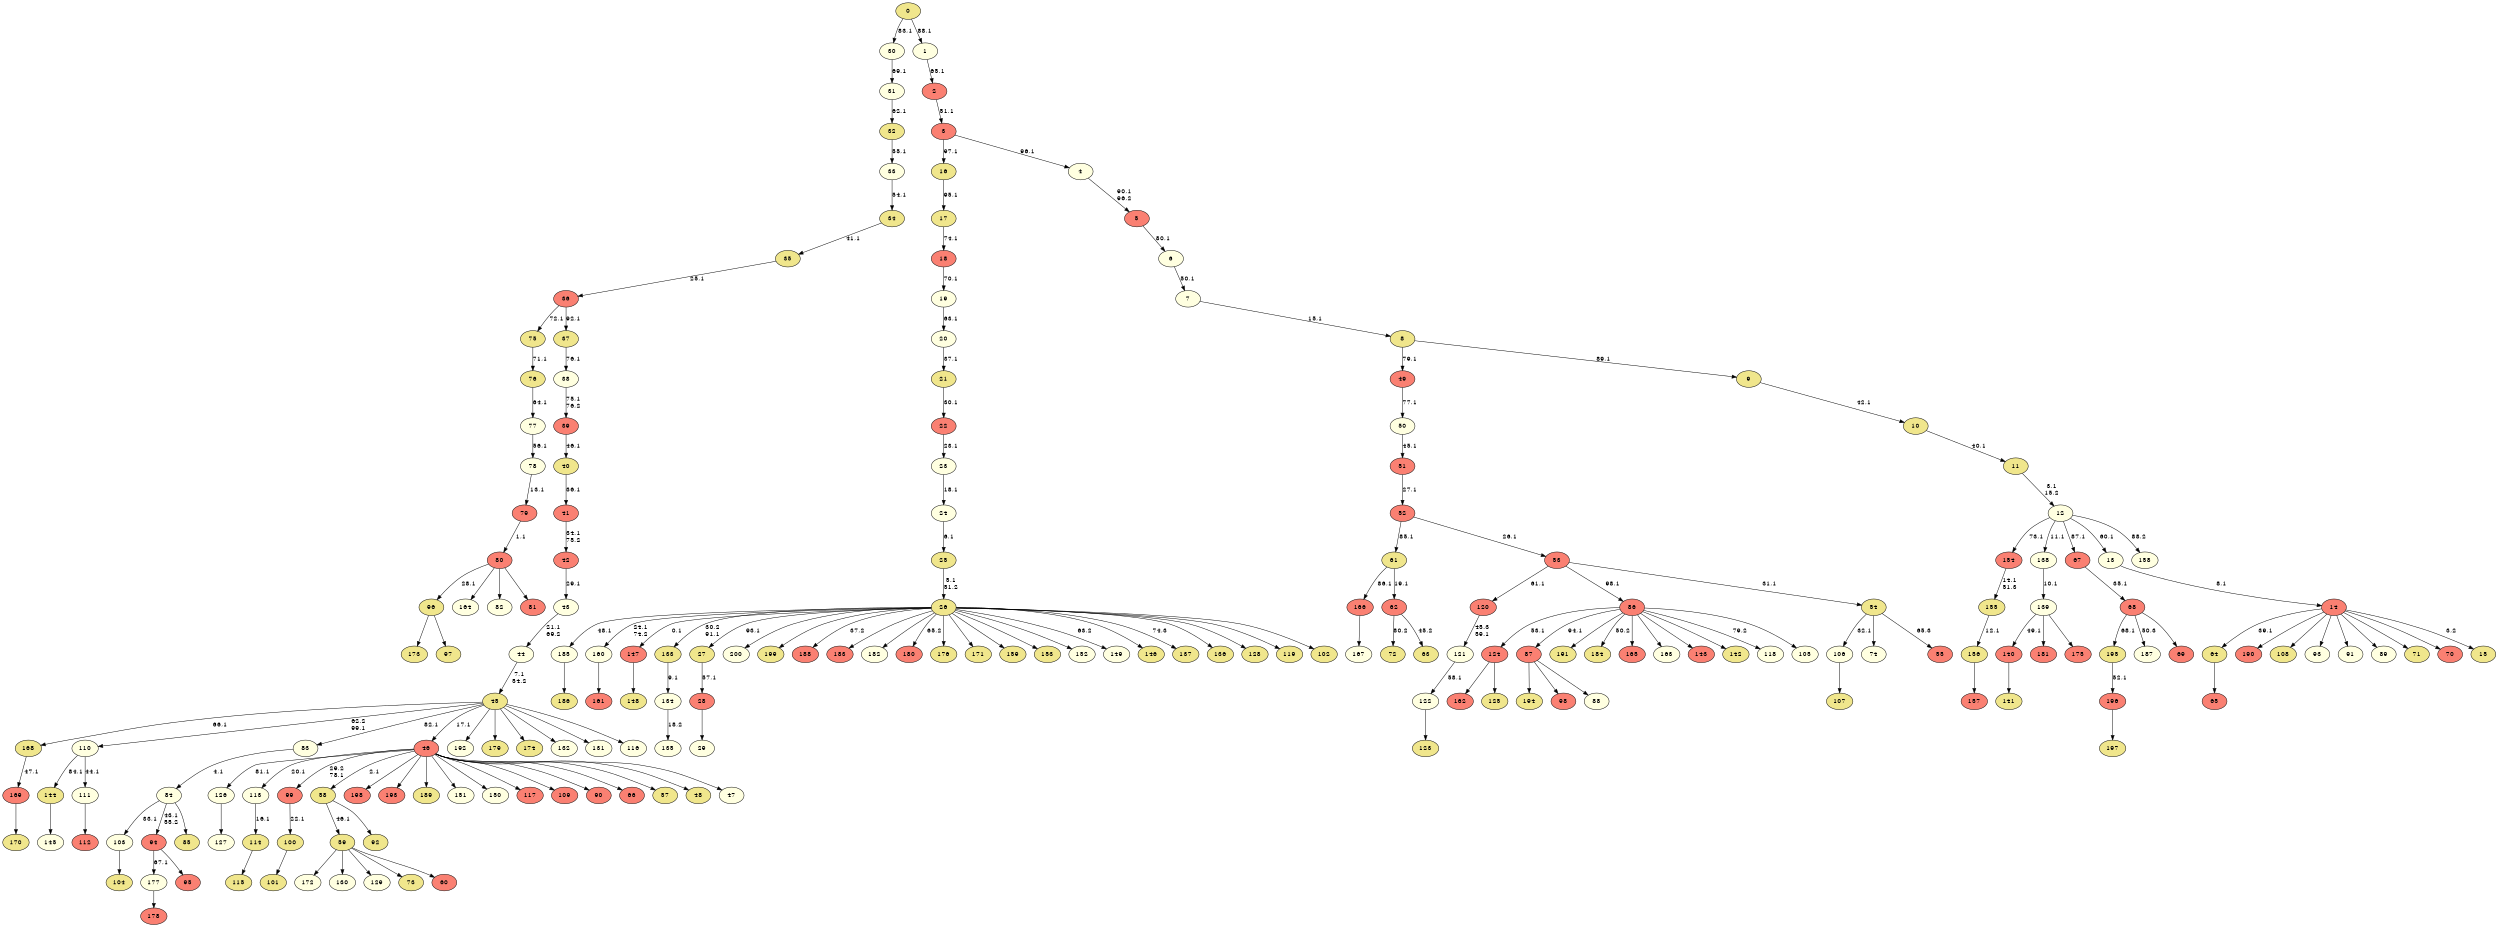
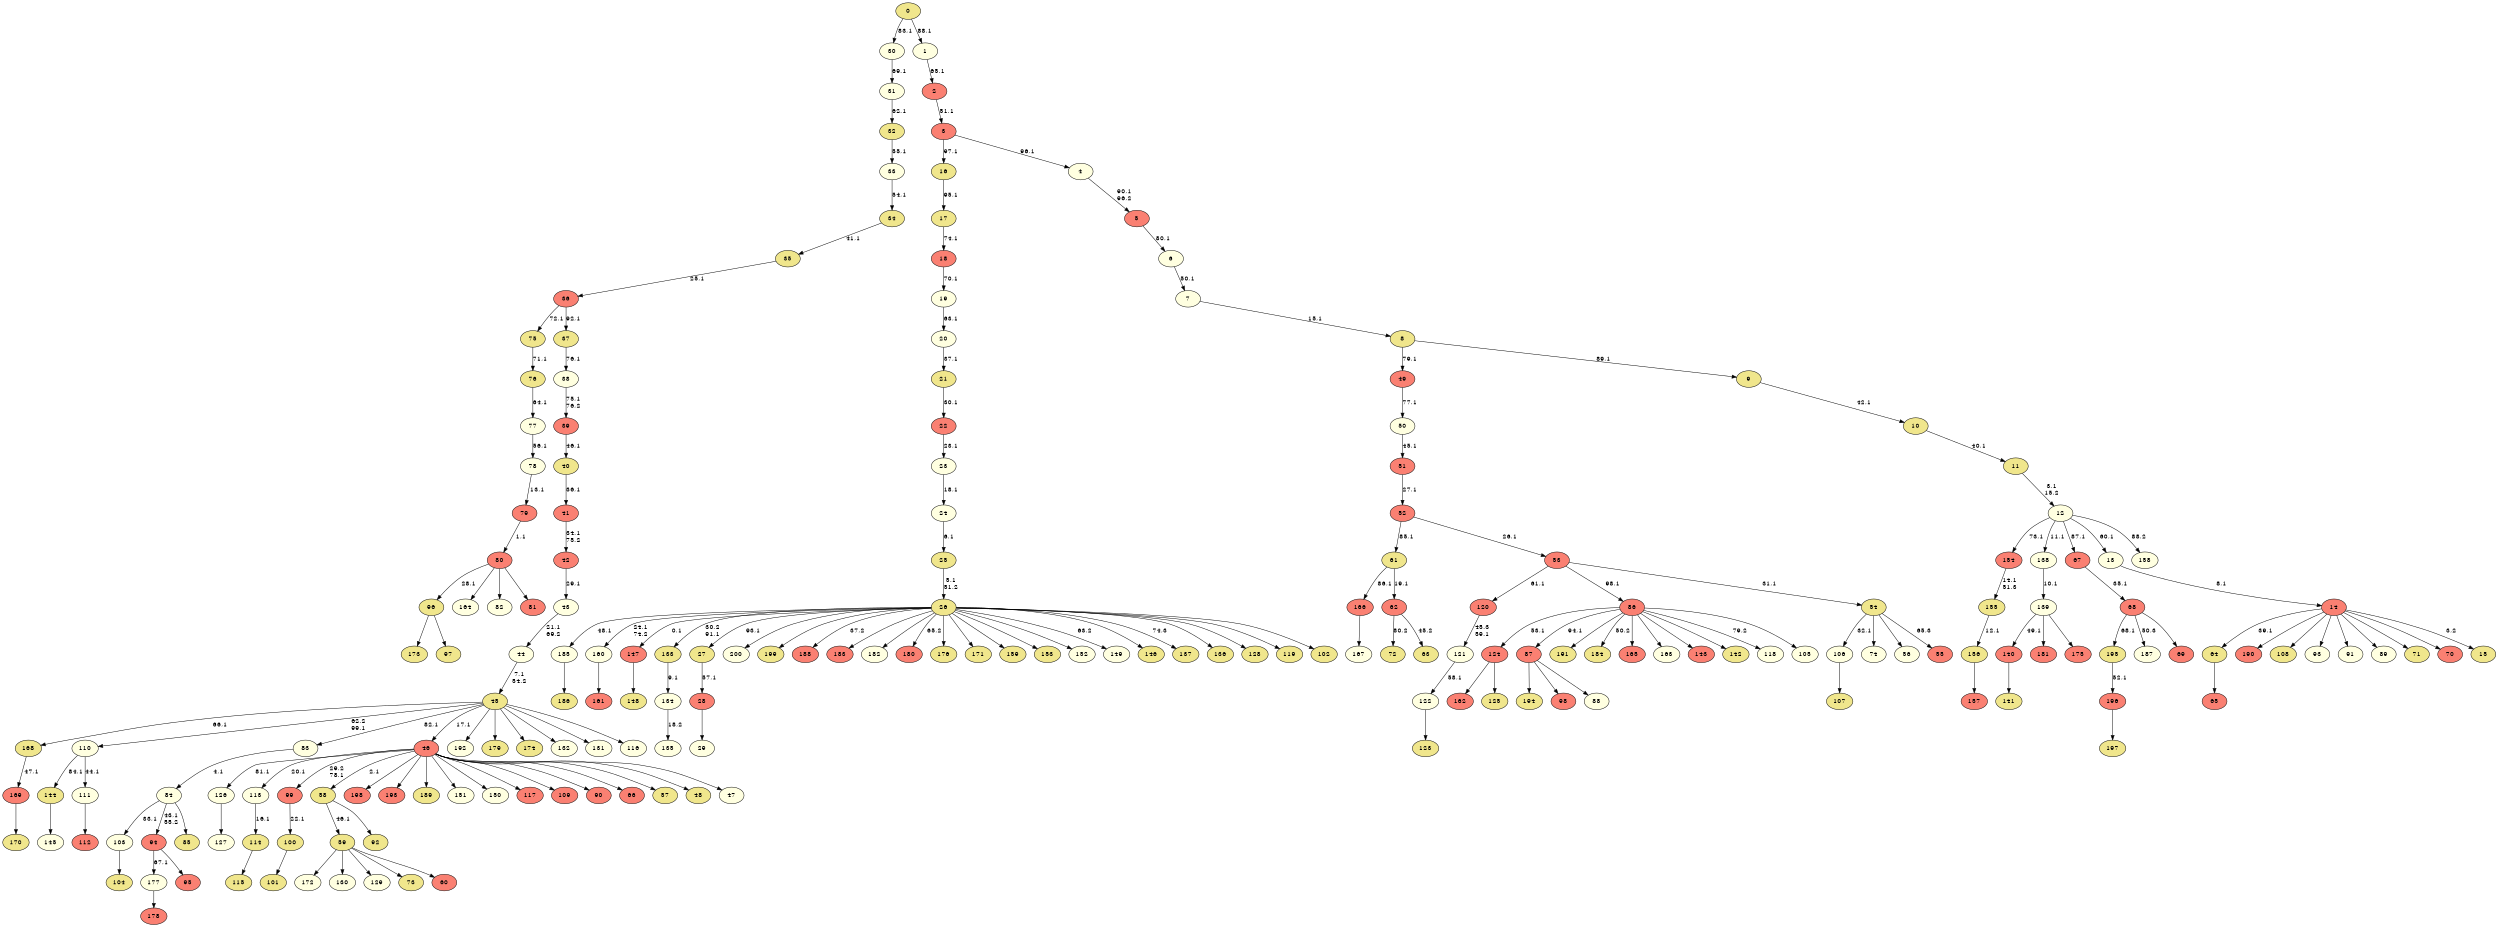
none -> (1907, 654)
